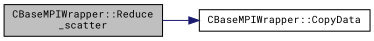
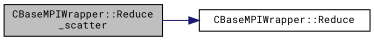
(285, 20) -> (285, 20)
